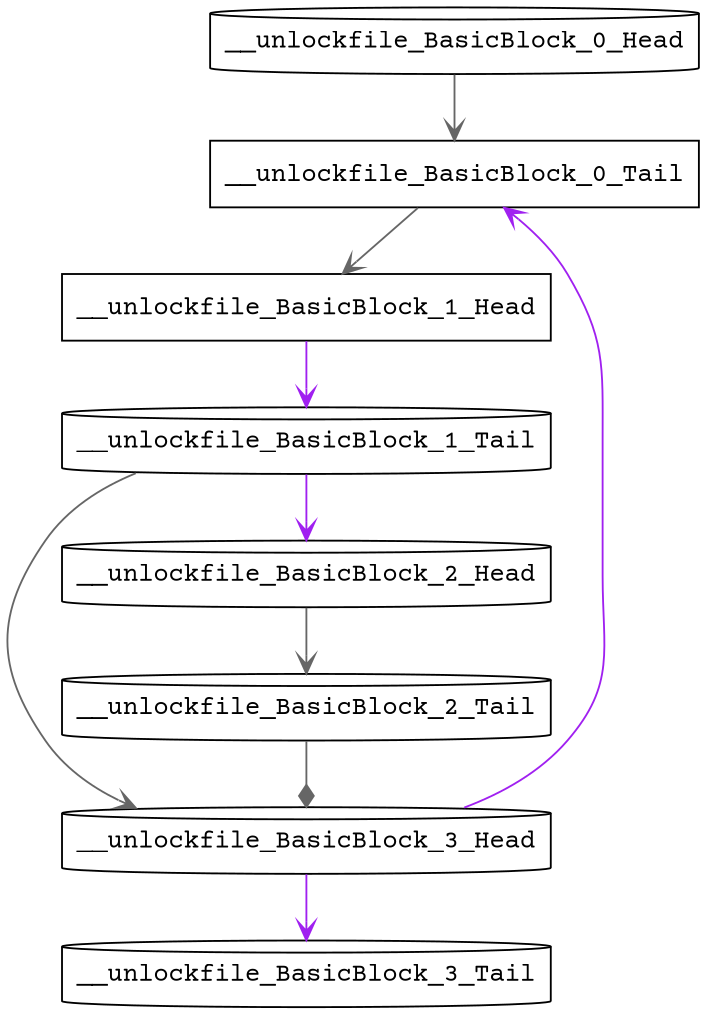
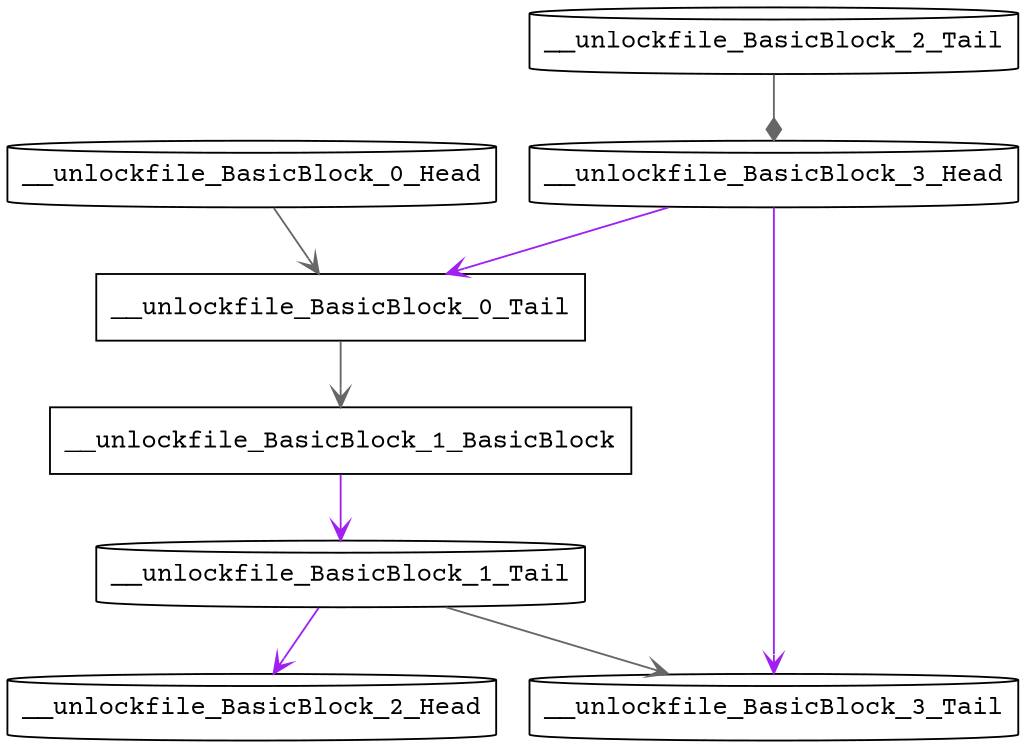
(306, 307) -> (341, 441)
(8, 631) -> (548, 638)
(306, 631) -> none
